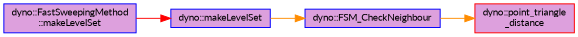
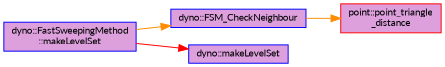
(283, 18) -> (149, 28)
(525, 18) -> (391, 18)
